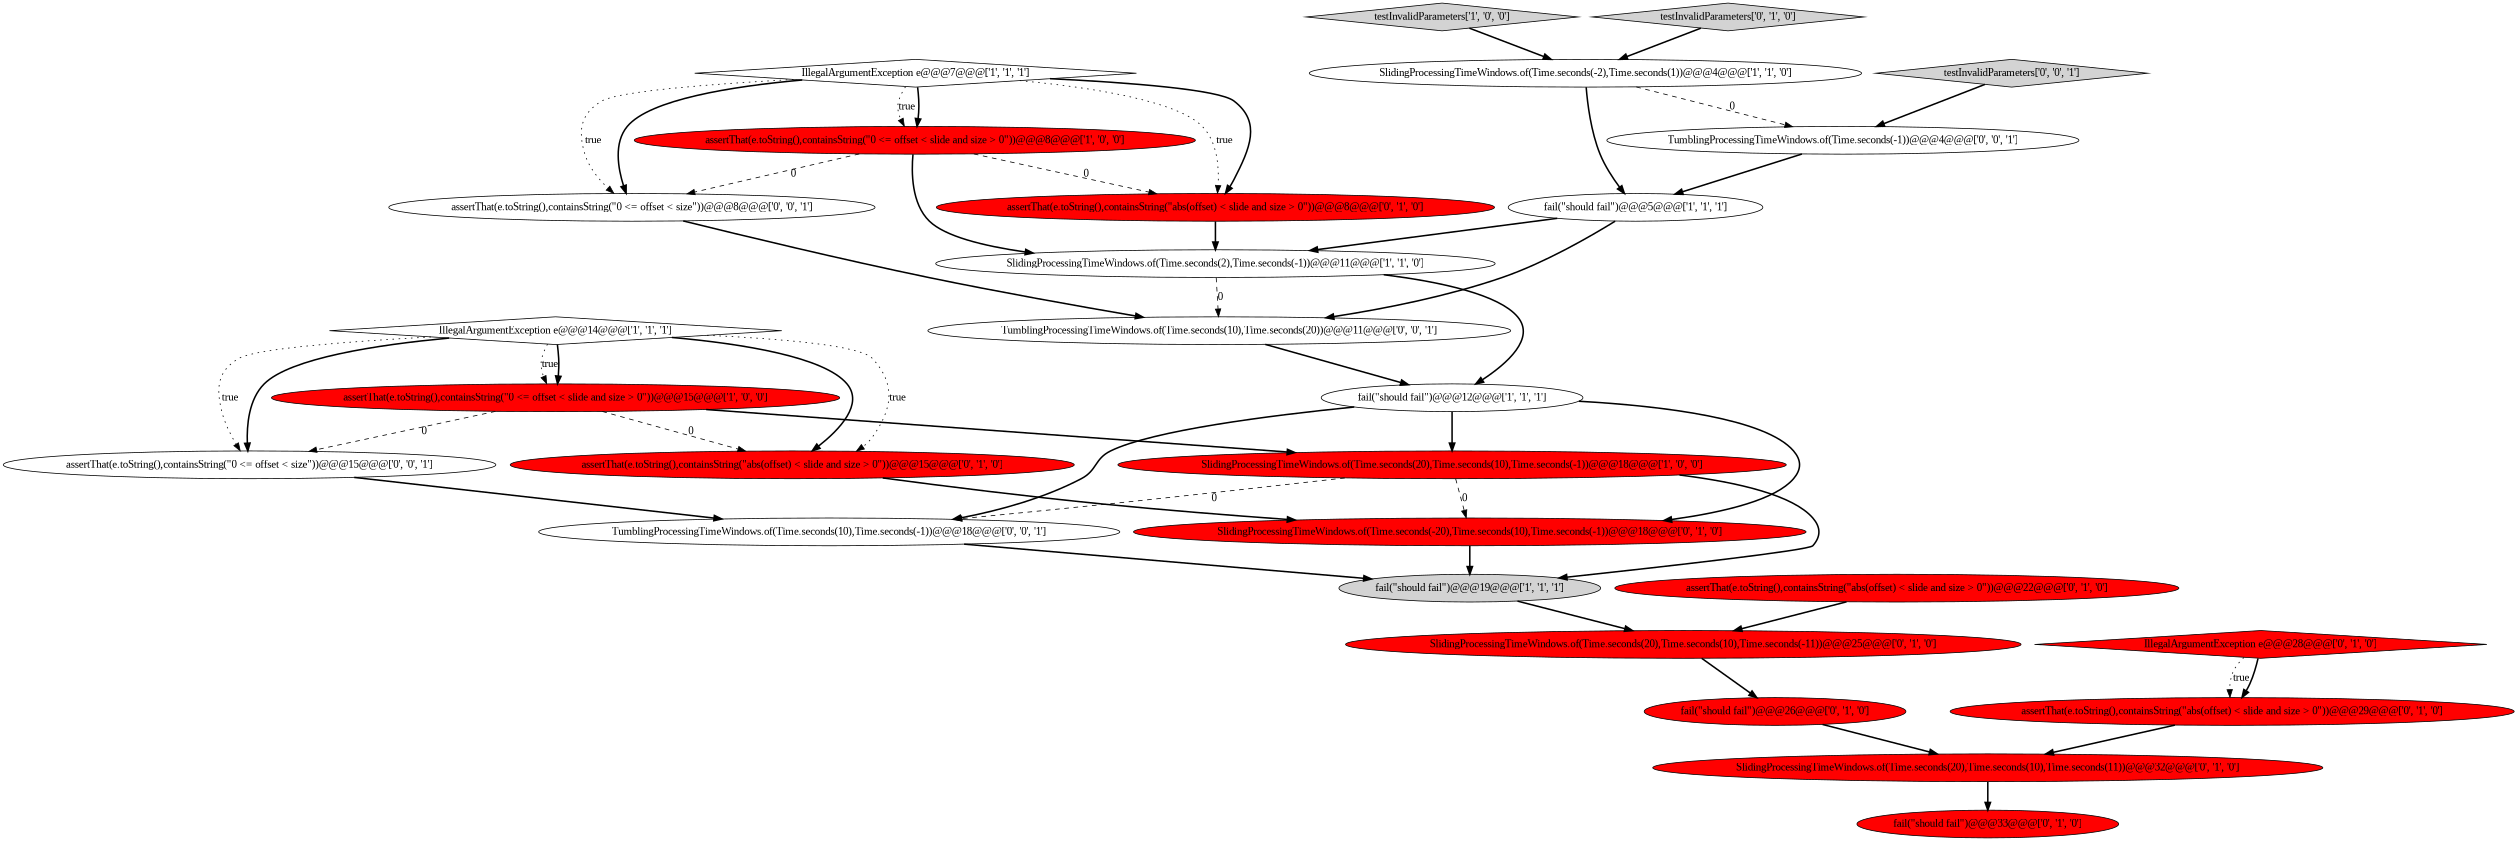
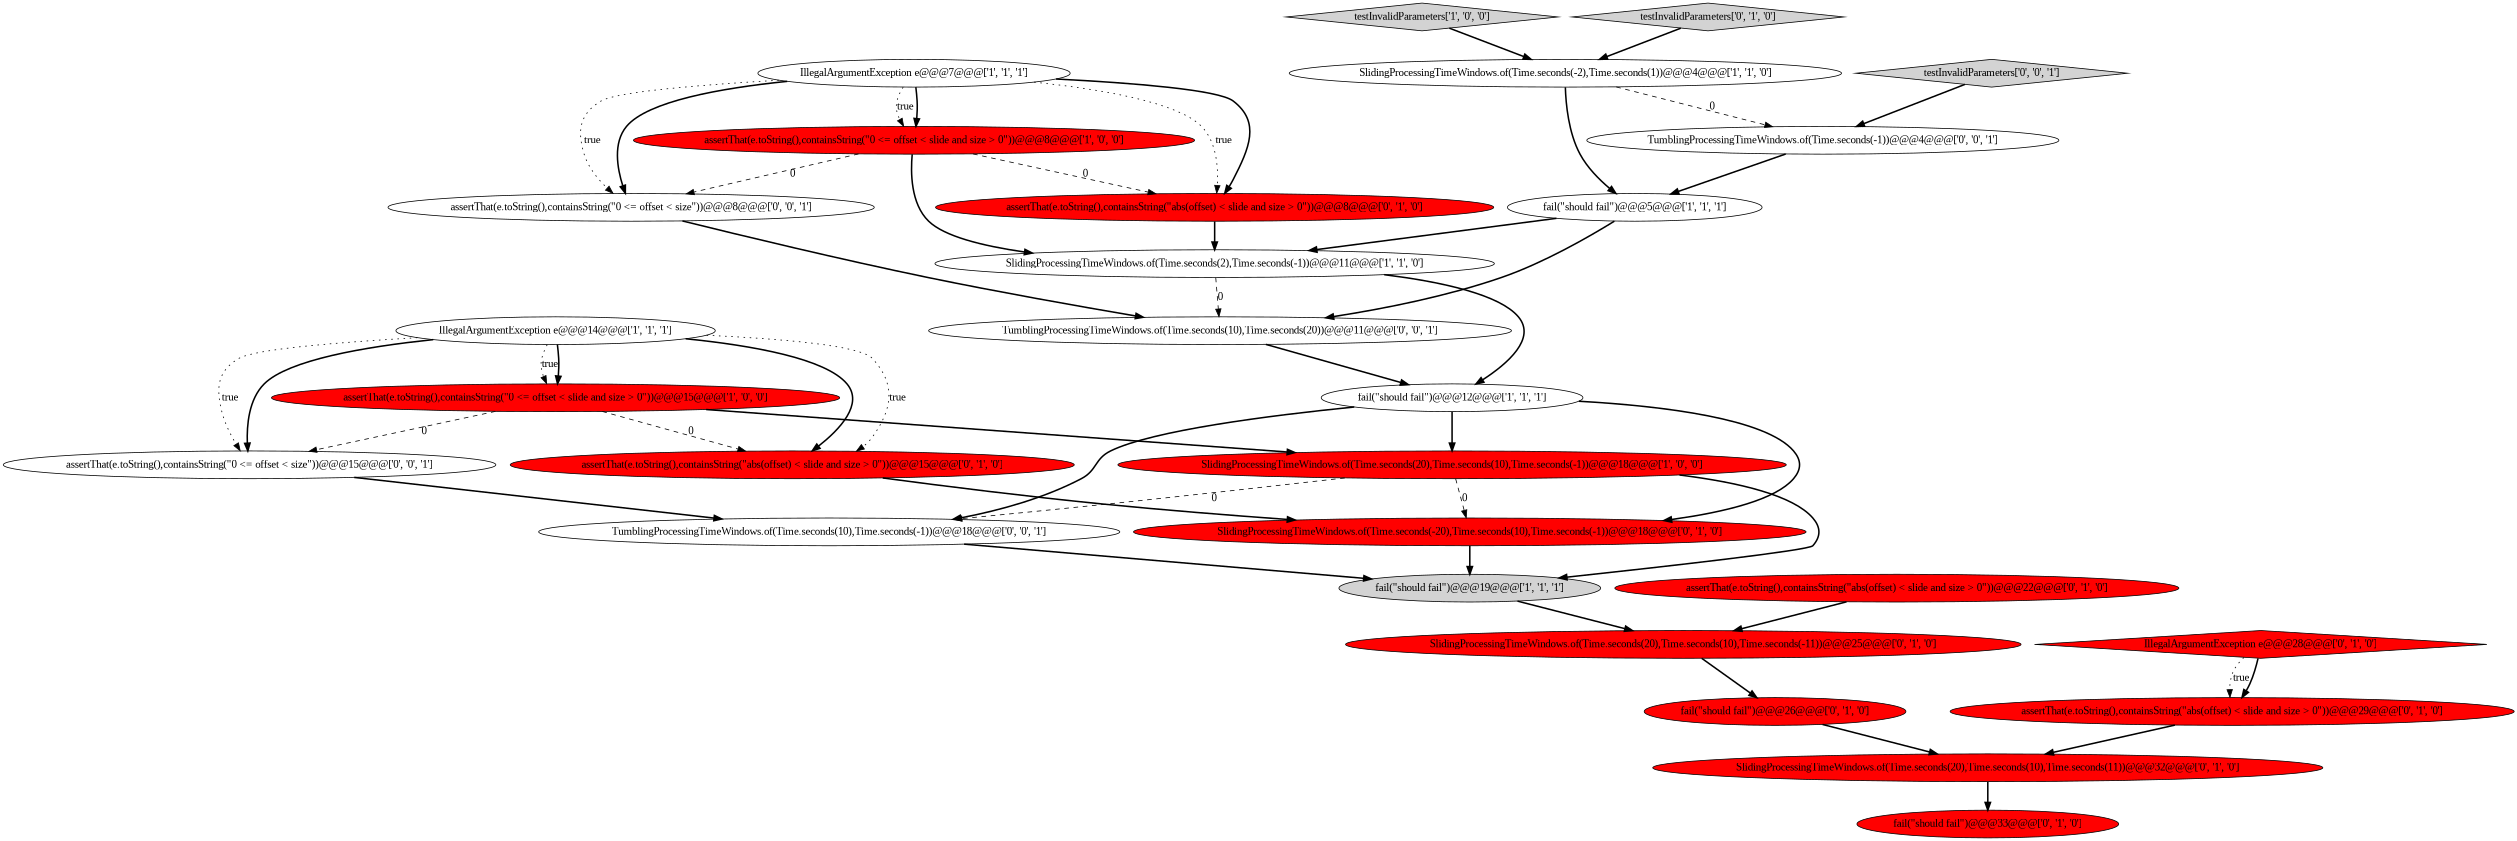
(916, 73) -> (914, 73)
(556, 331) -> (556, 331)
